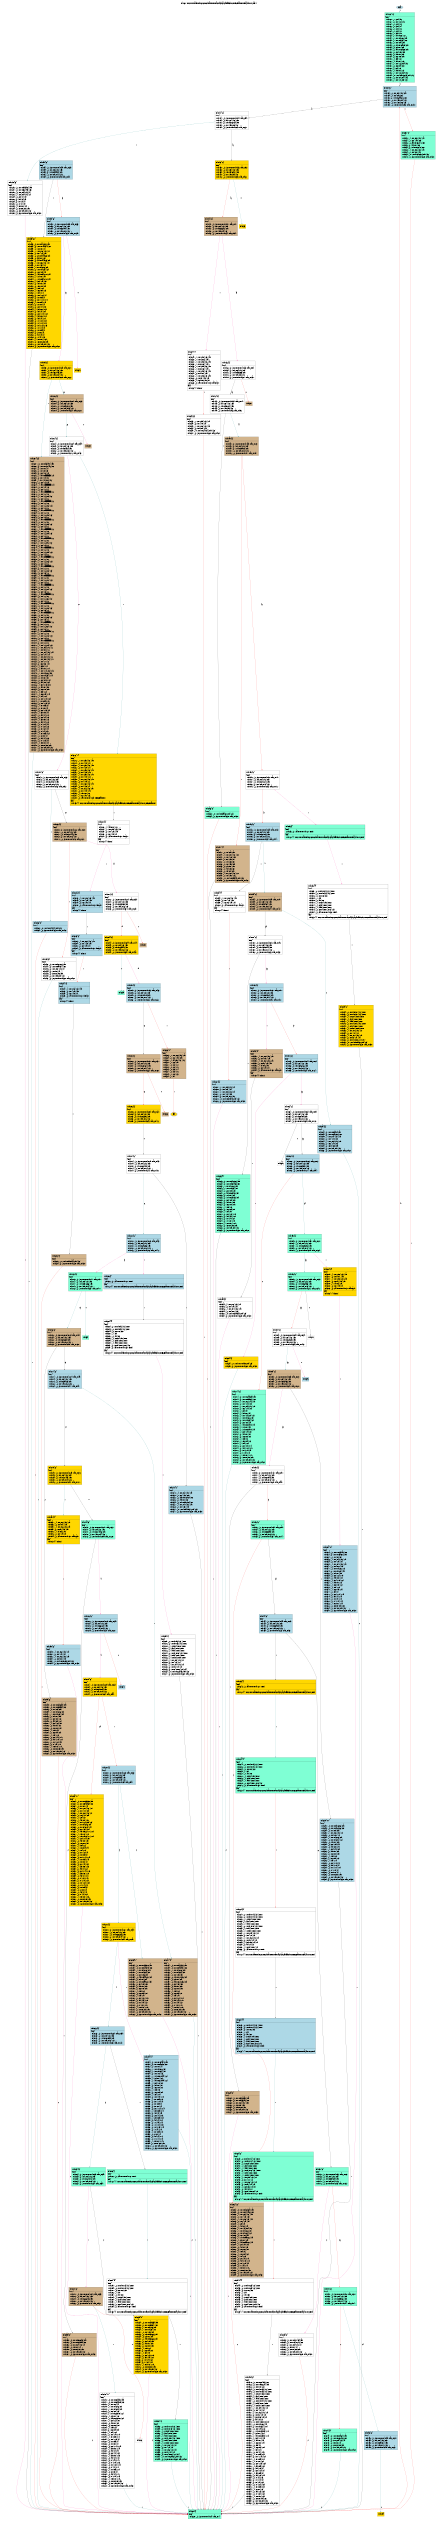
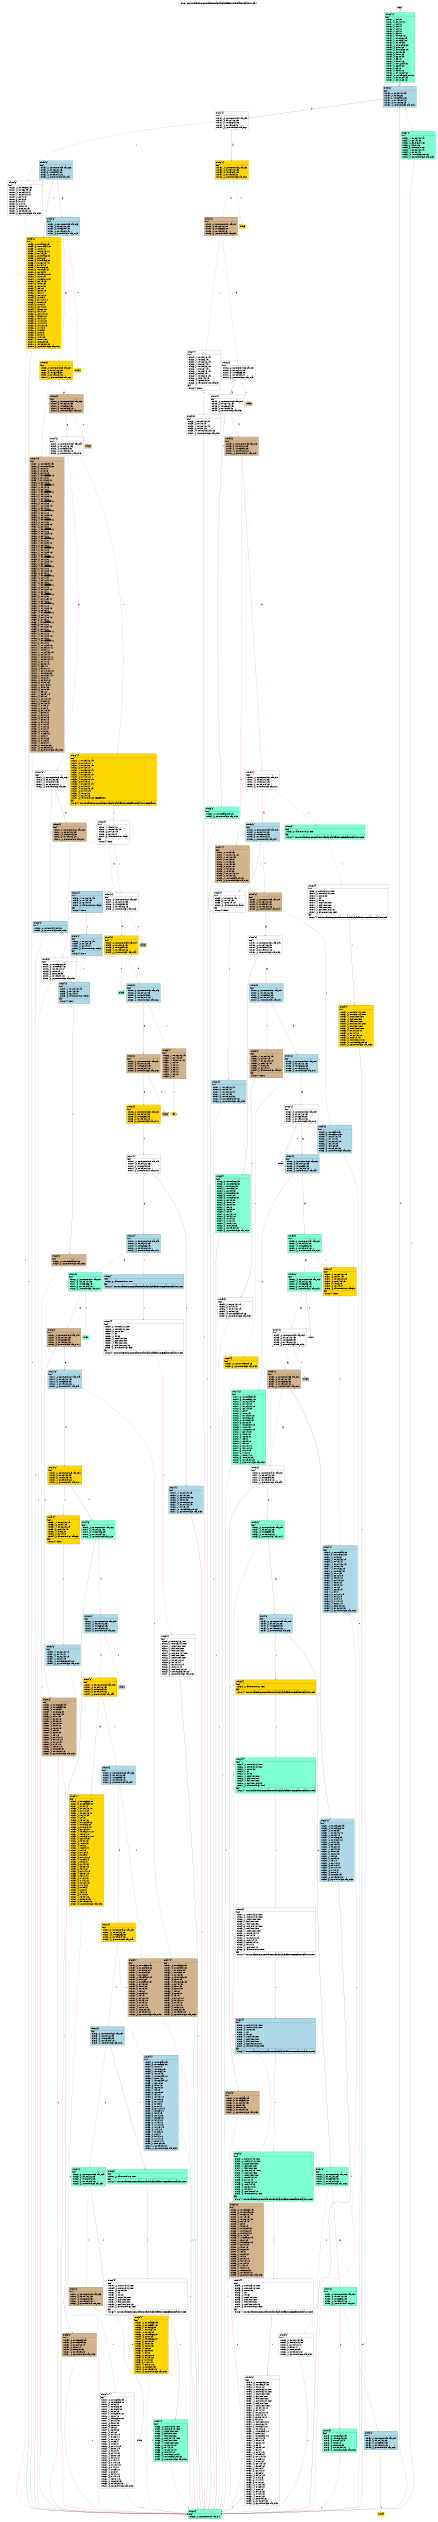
(400, 7) -> (400, 7)
(98, 867) -> (117, 868)
